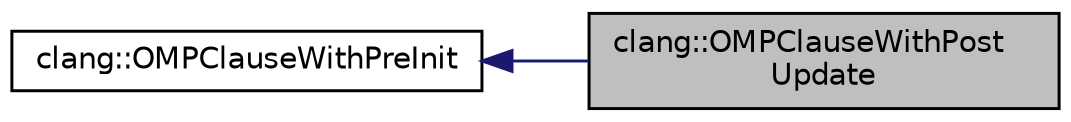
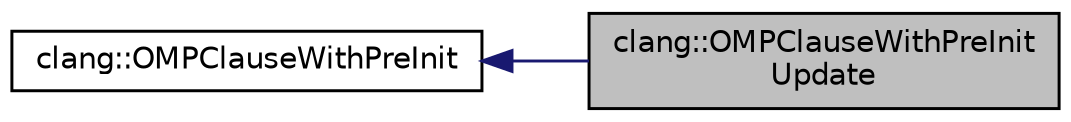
(824, 61) -> (824, 61)
